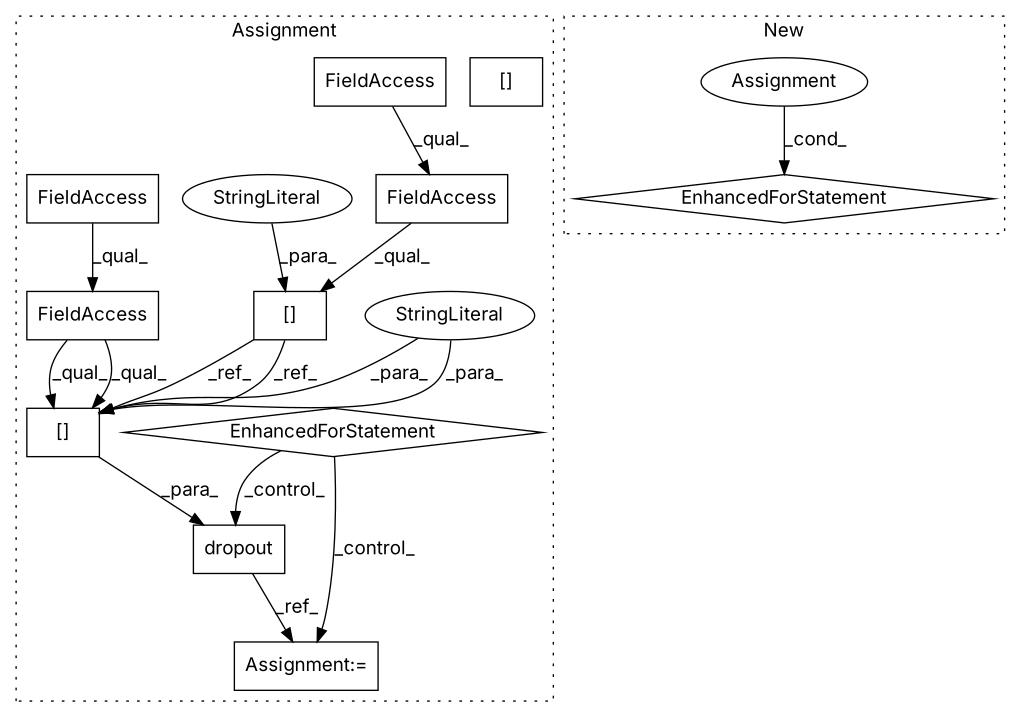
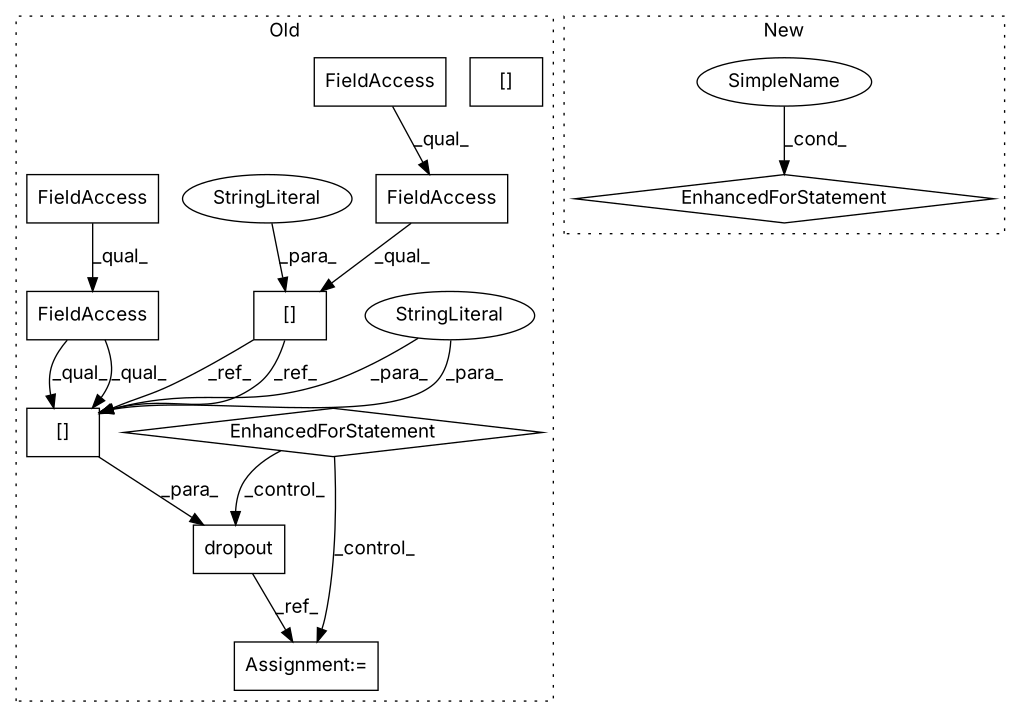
(285, 32) -> (285, 32)
(784, 82) -> (784, 82)
